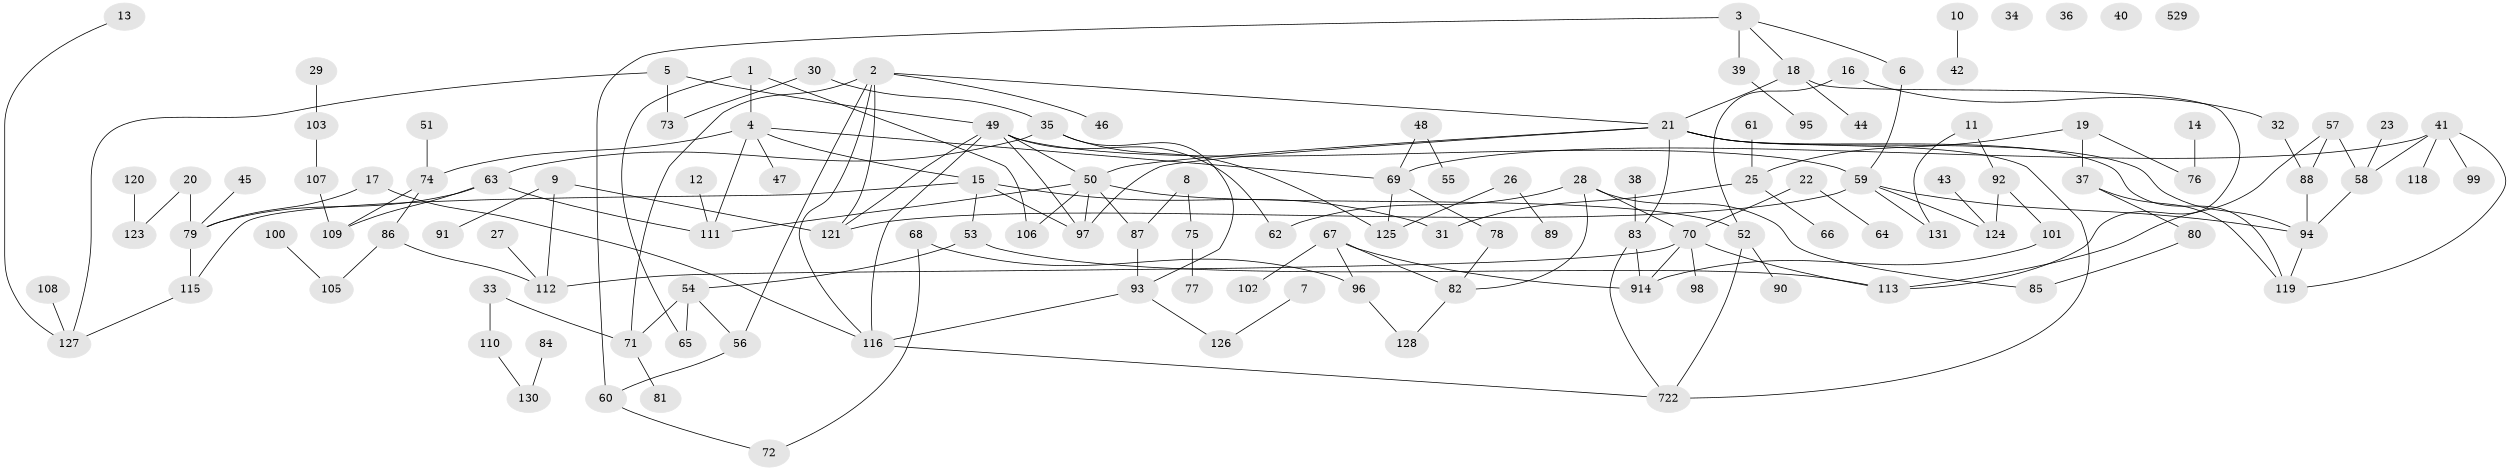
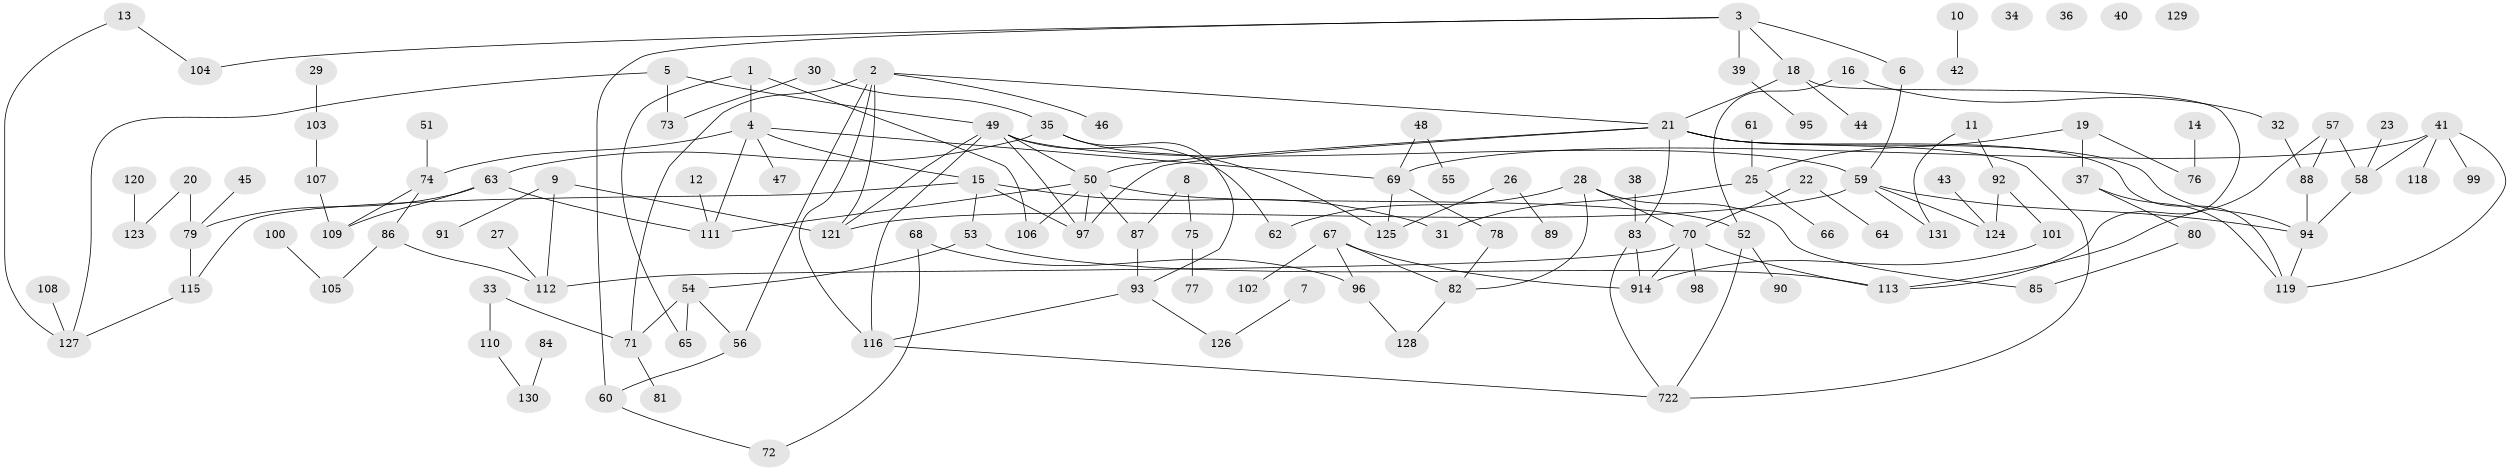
(2177, 17) -> (2177, 17)
none -> (200, 71)
(373, 180) -> none
